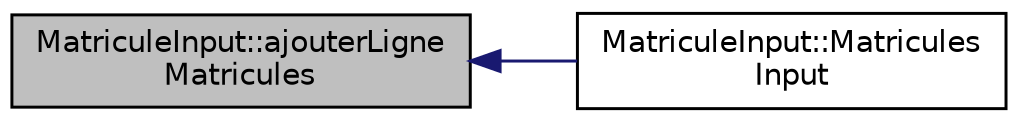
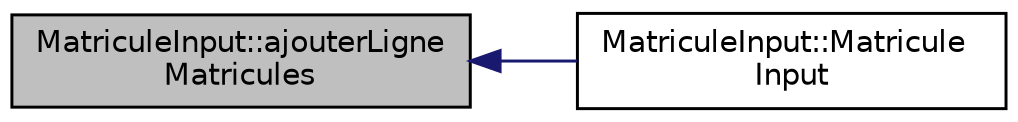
(792, 61) -> (792, 61)
